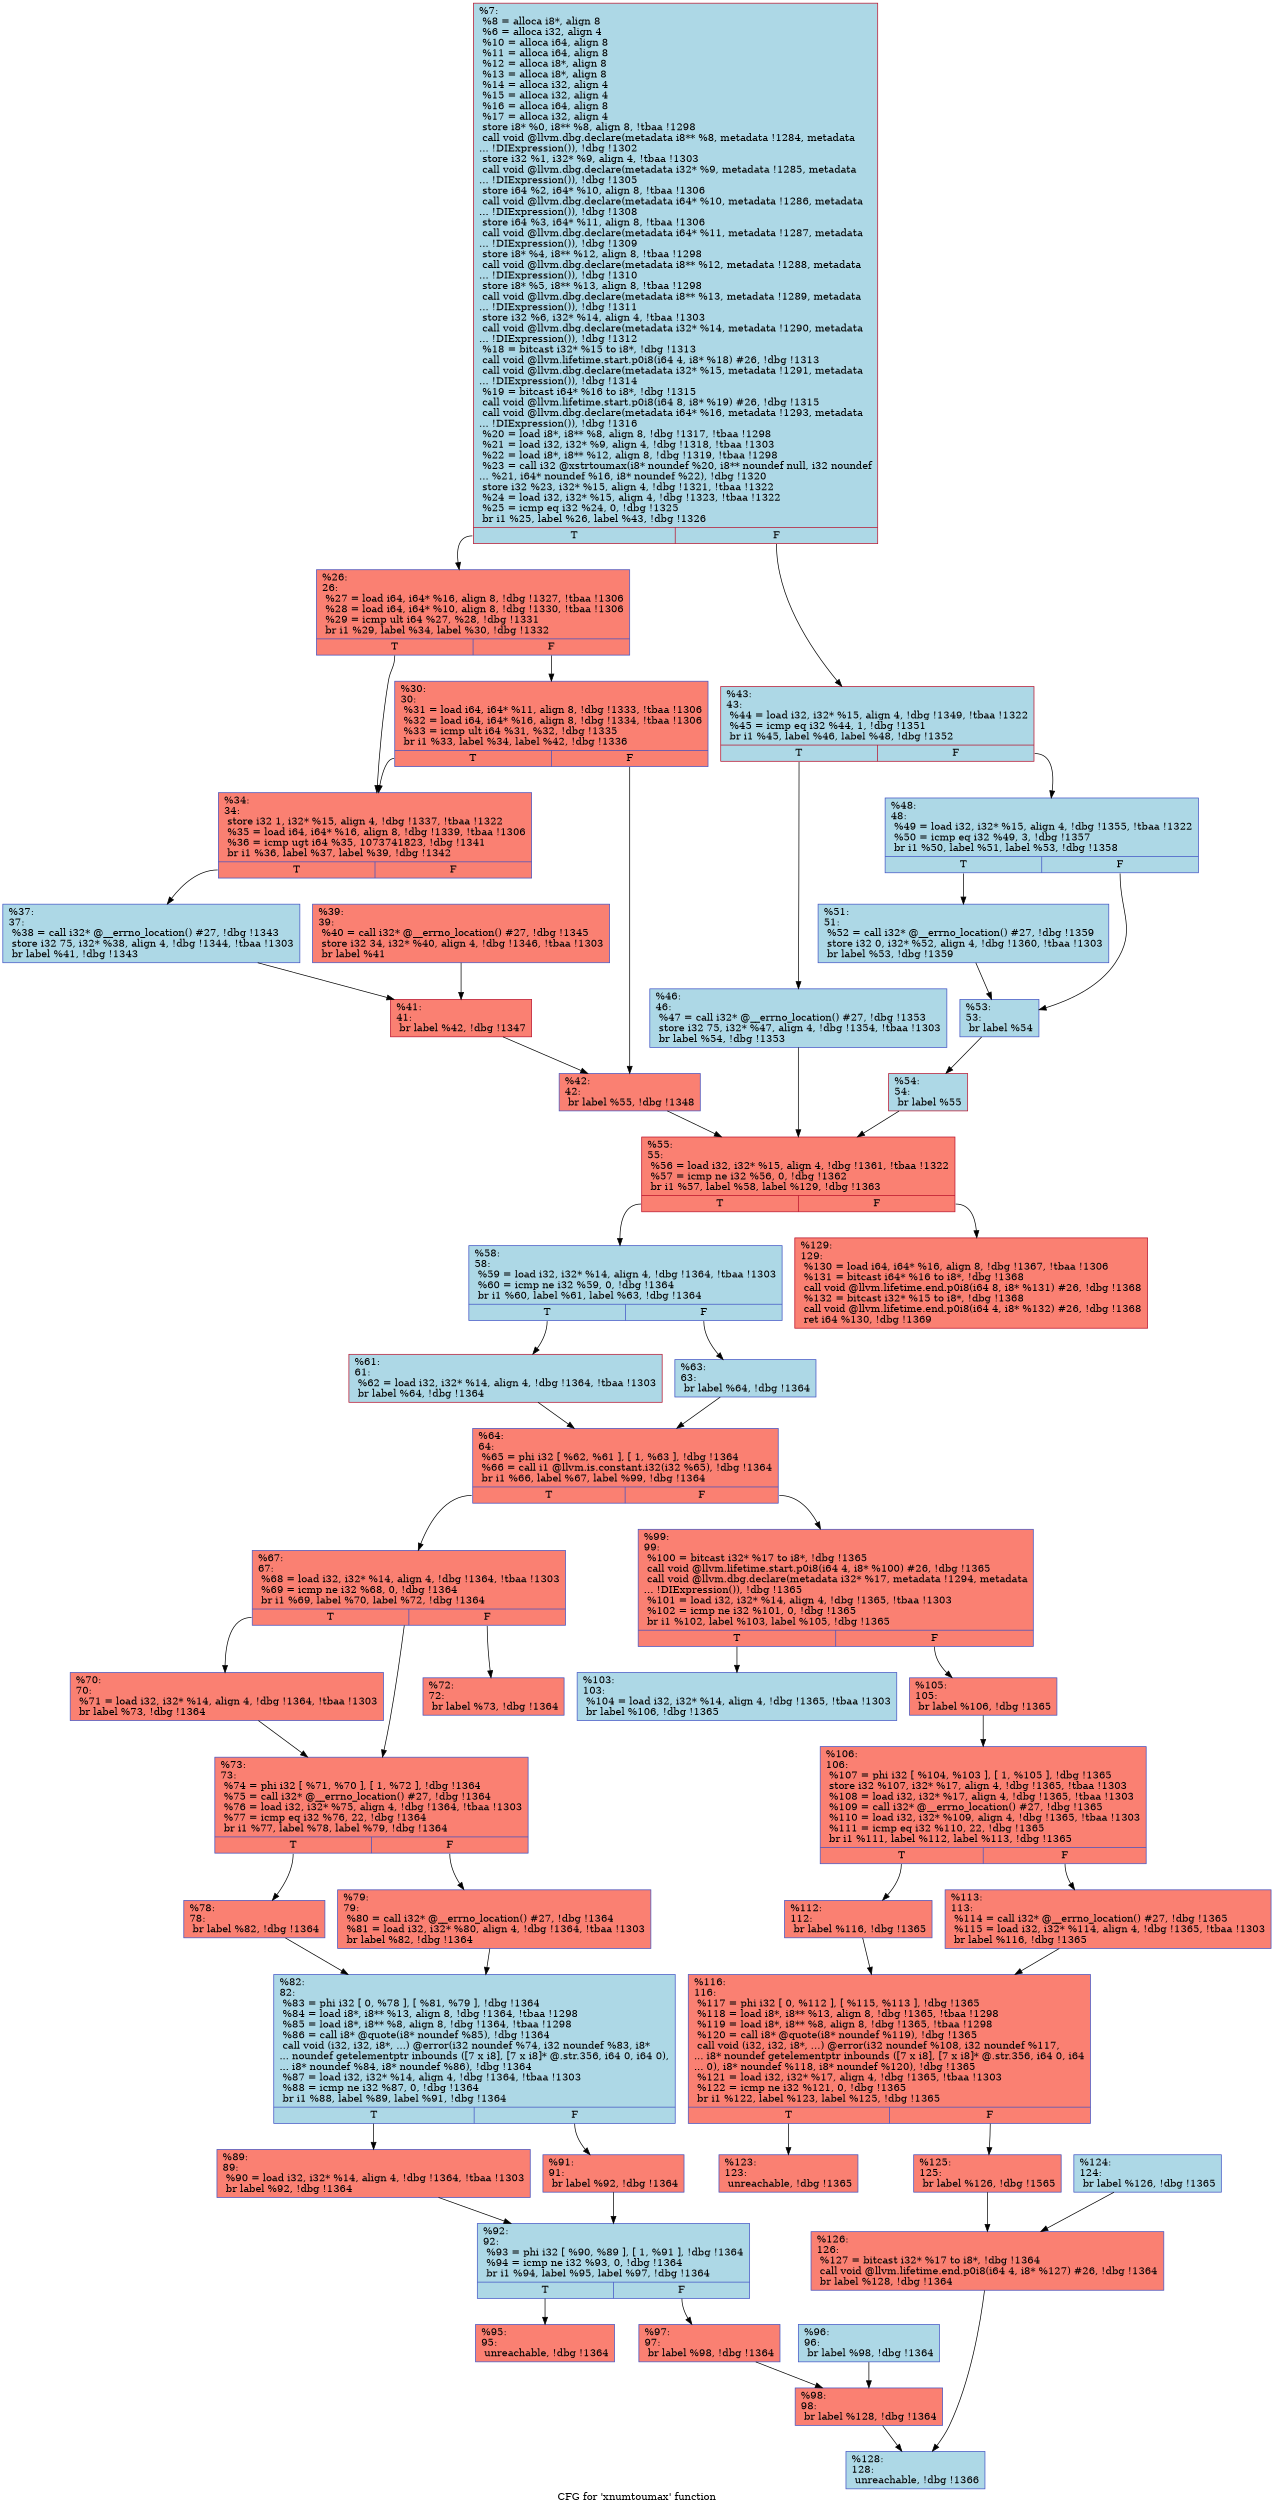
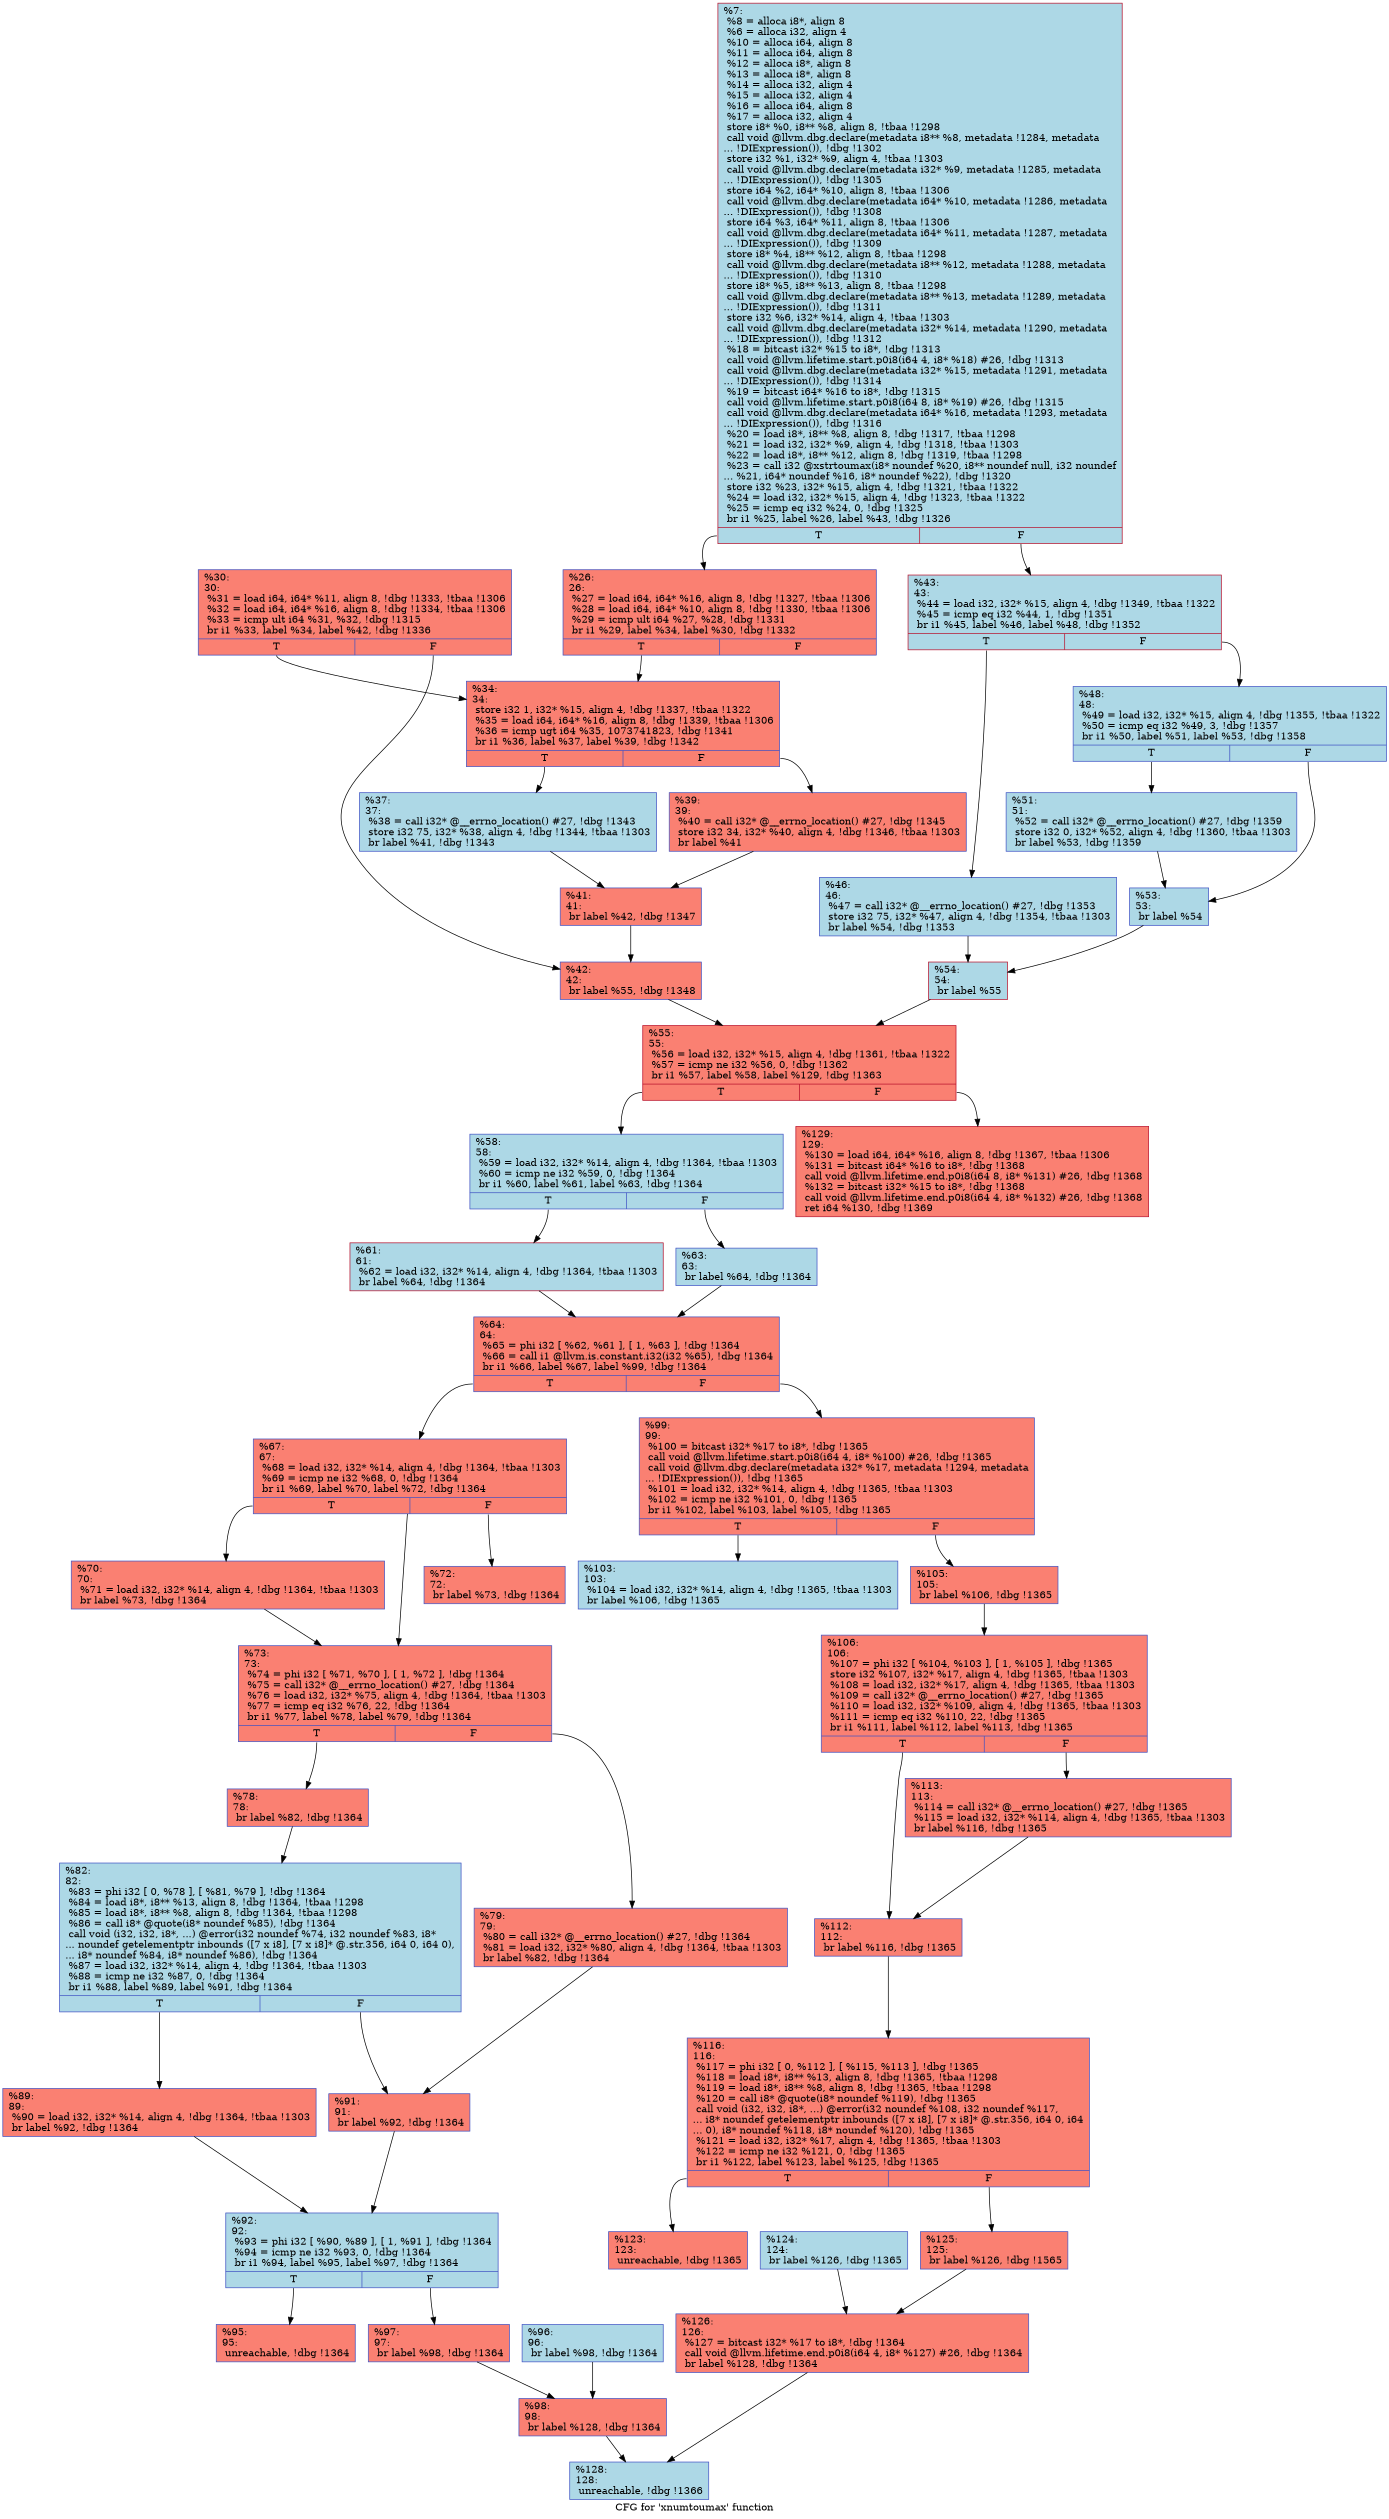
(551, 665) -> none
(509, 731) -> (313, 620)
none -> (799, 767)
(461, 1018) -> (631, 907)
(798, 1088) -> (968, 945)
(488, 1958) -> (511, 2028)
(1040, 1960) -> (974, 1876)
